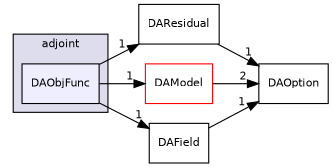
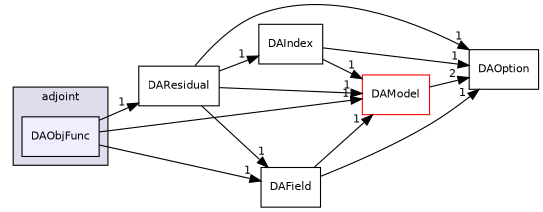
none -> (291, 44)
none -> (285, 90)
none -> (231, 133)
none -> (339, 145)
